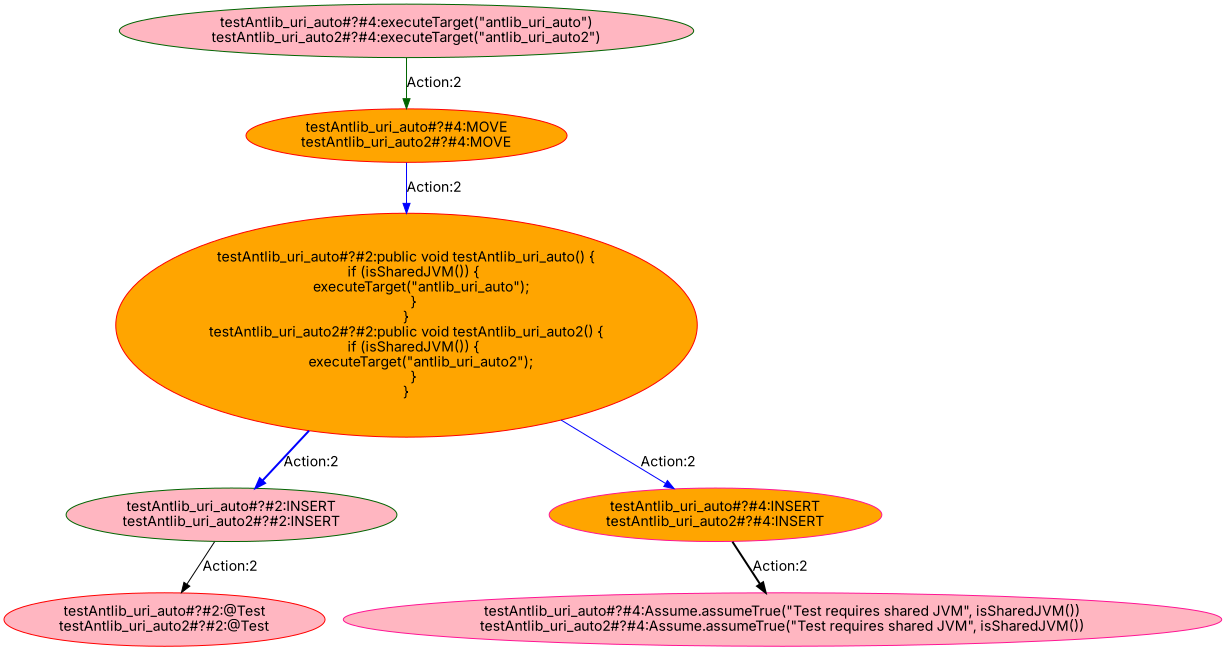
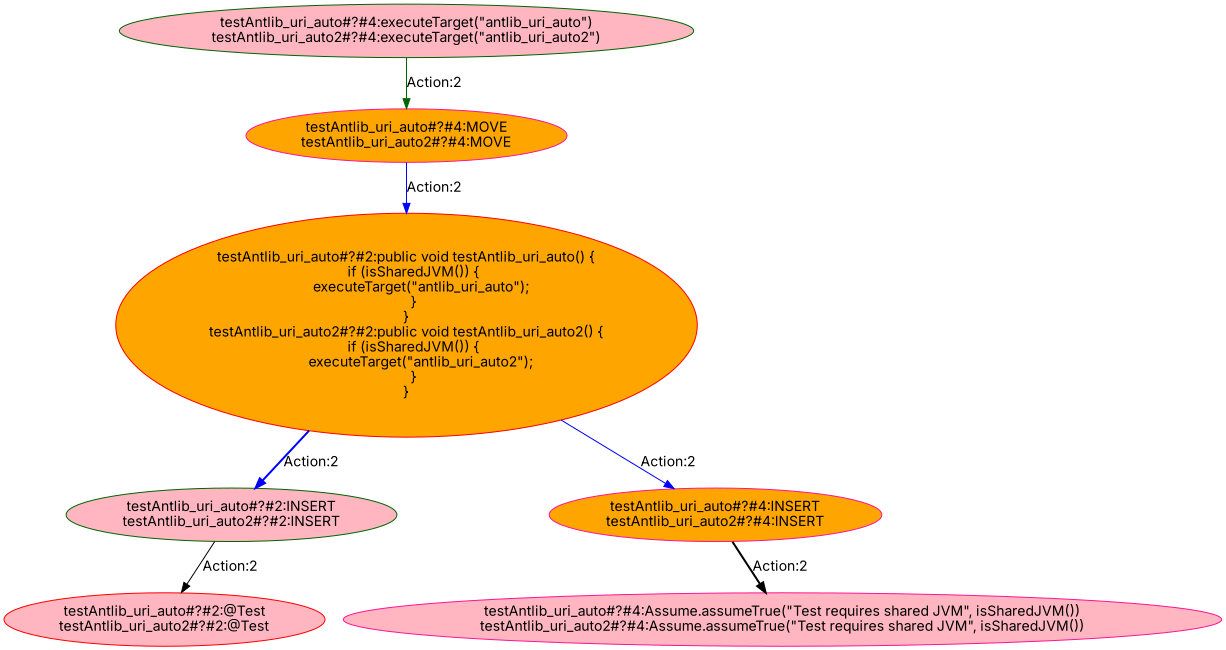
(407, 136) -> (407, 136)
